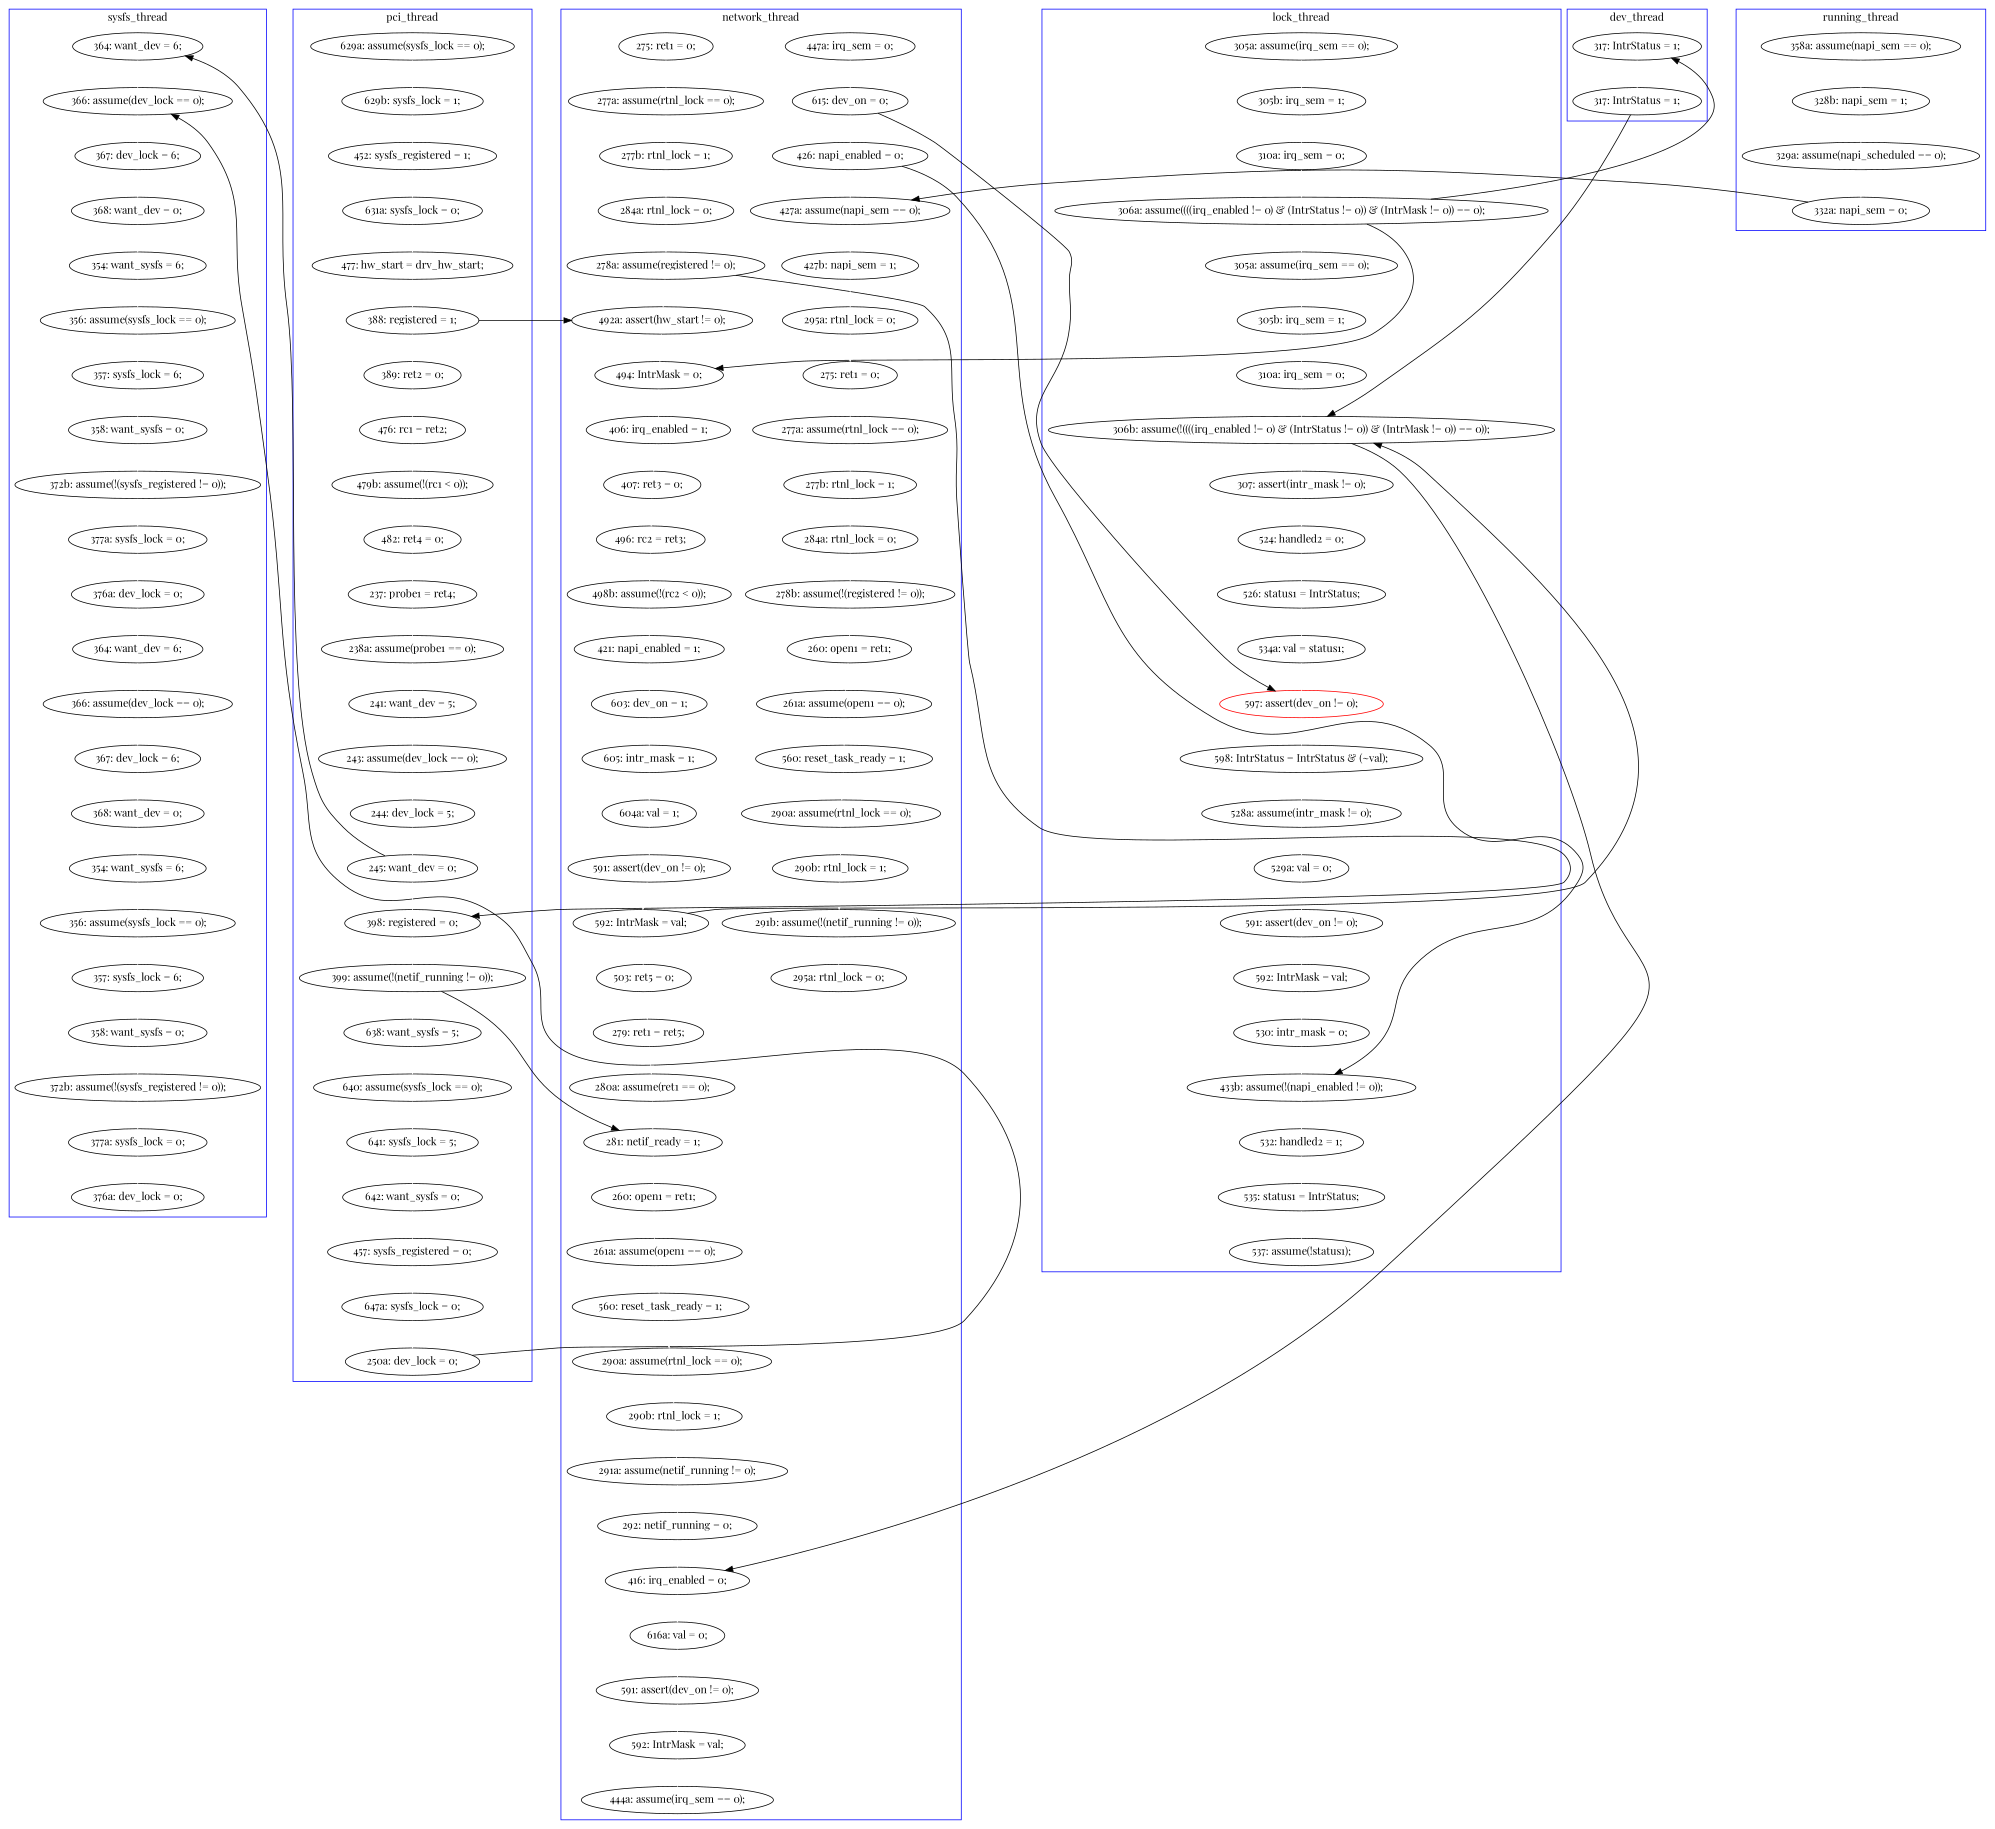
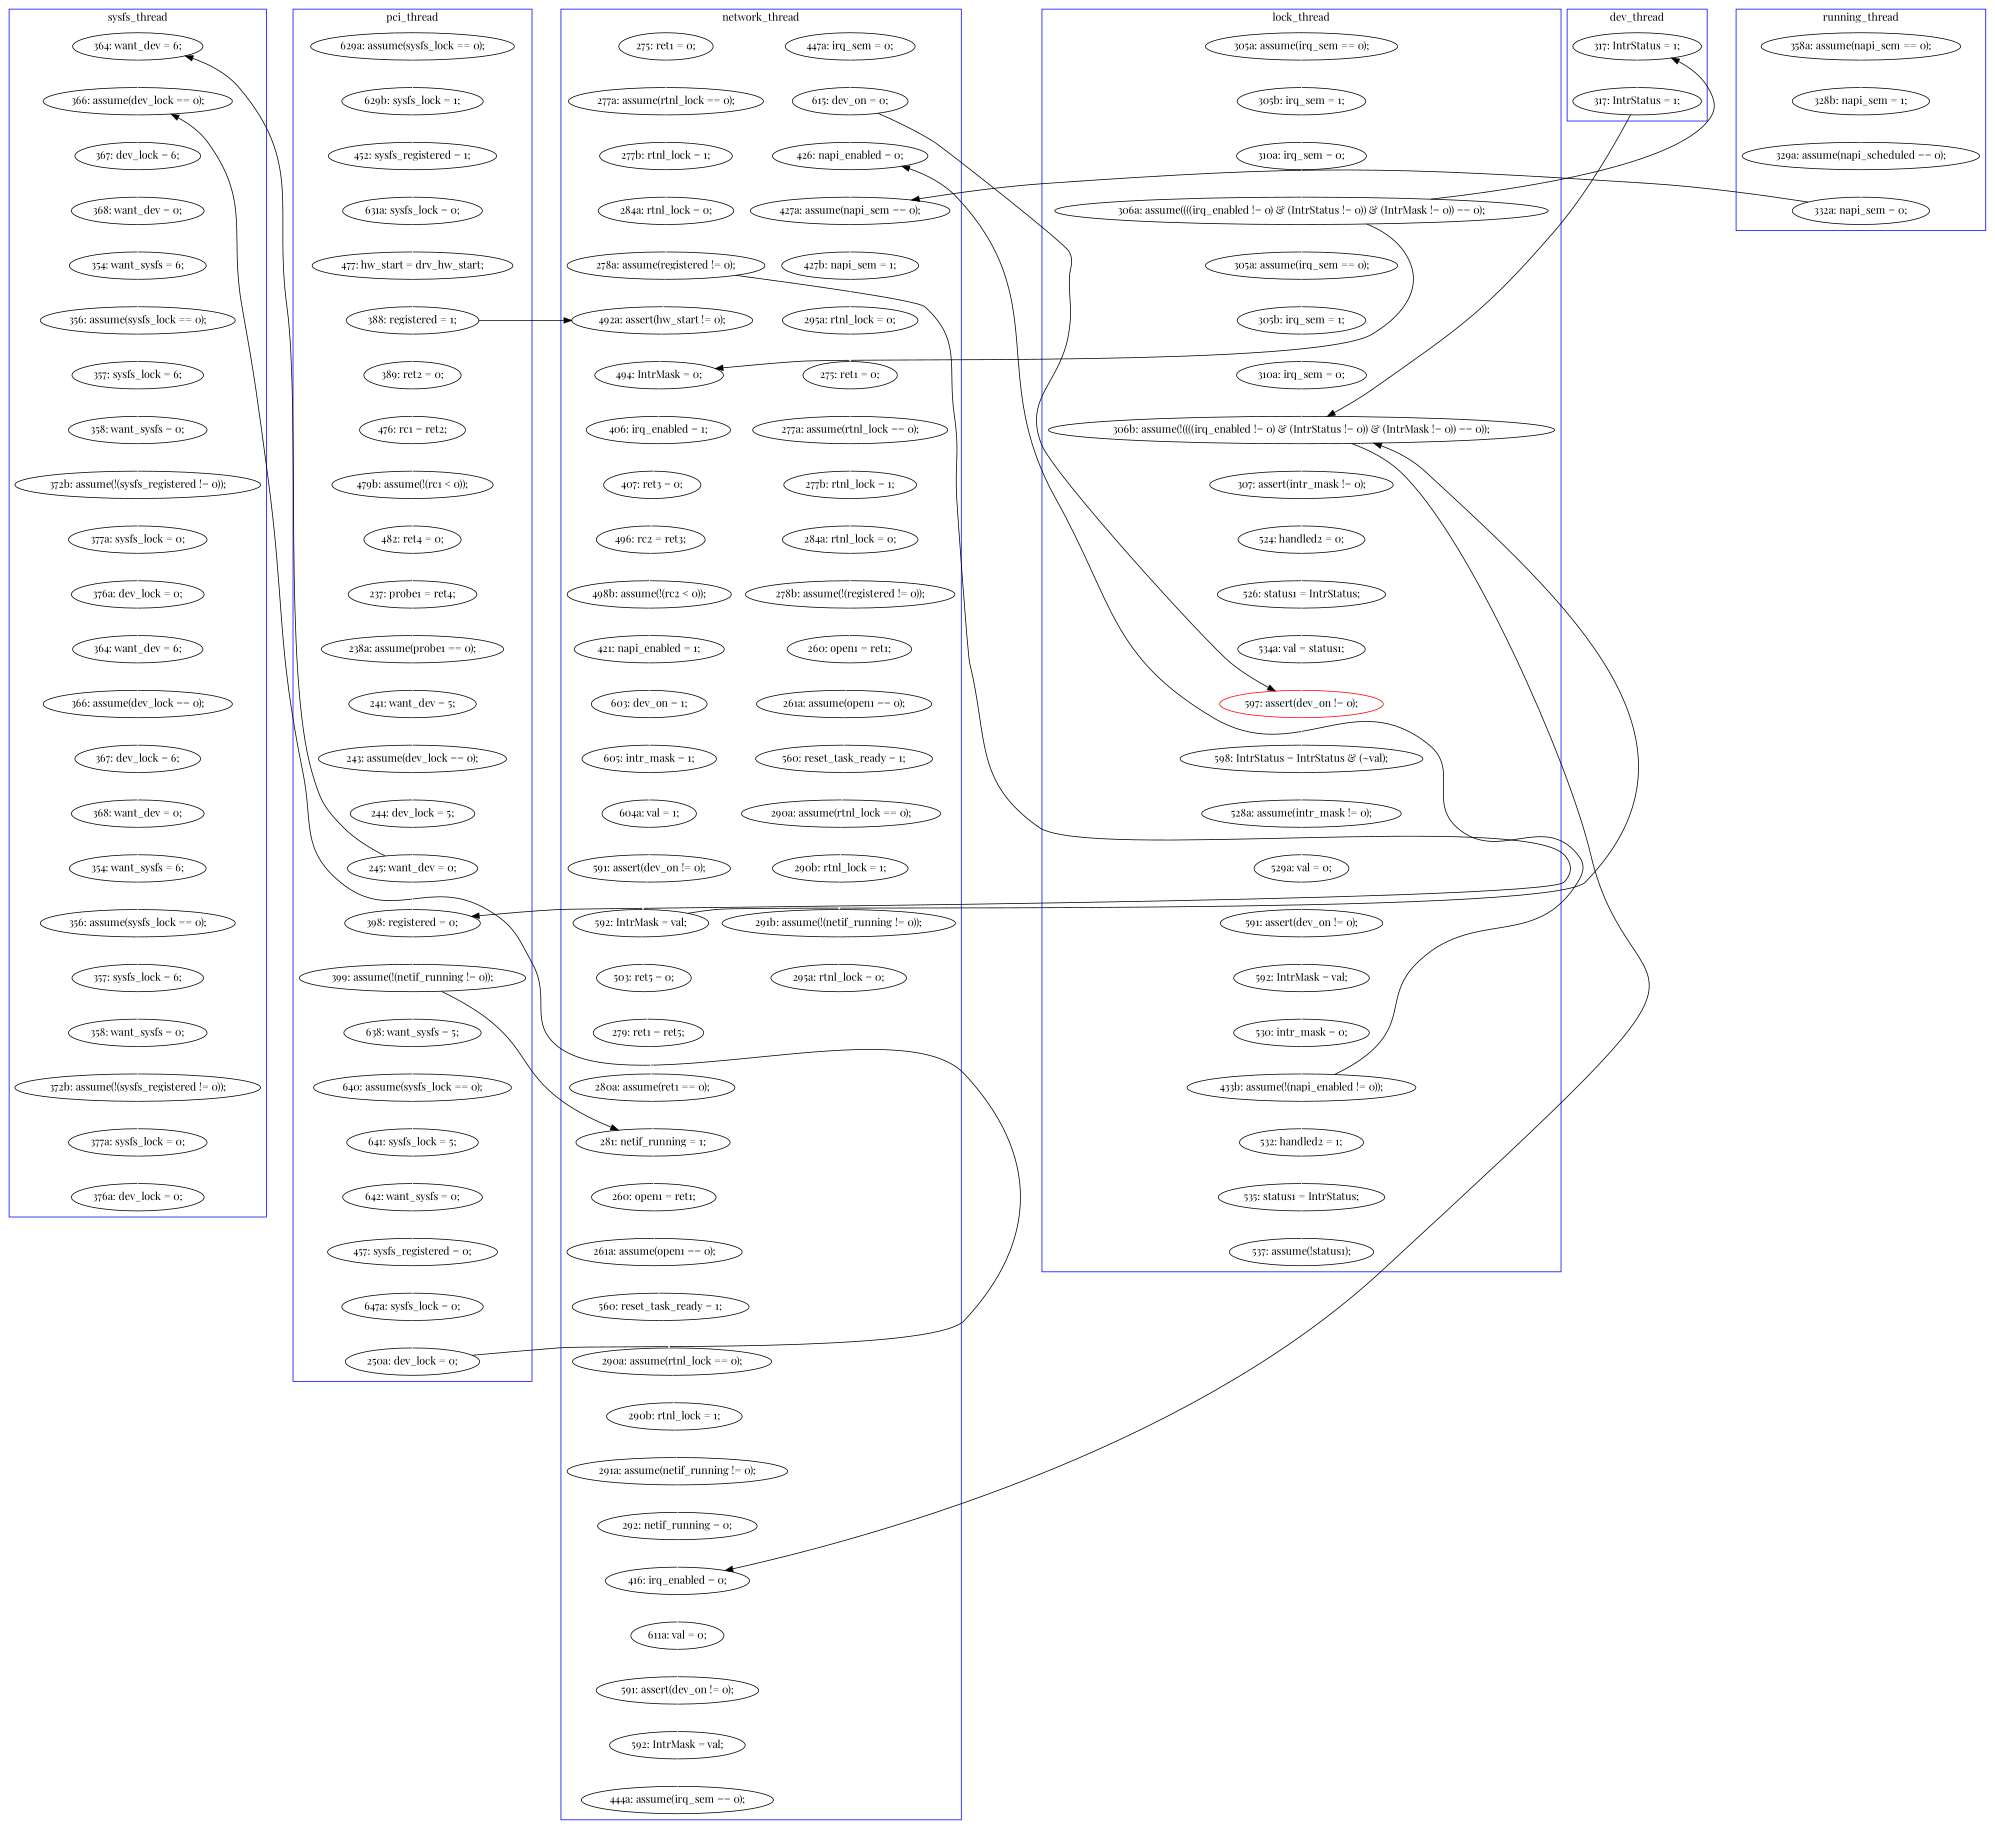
(1278, 734) -> (1286, 733)
(653, 1142) -> (653, 1142)
(677, 1636) -> (677, 1636)
